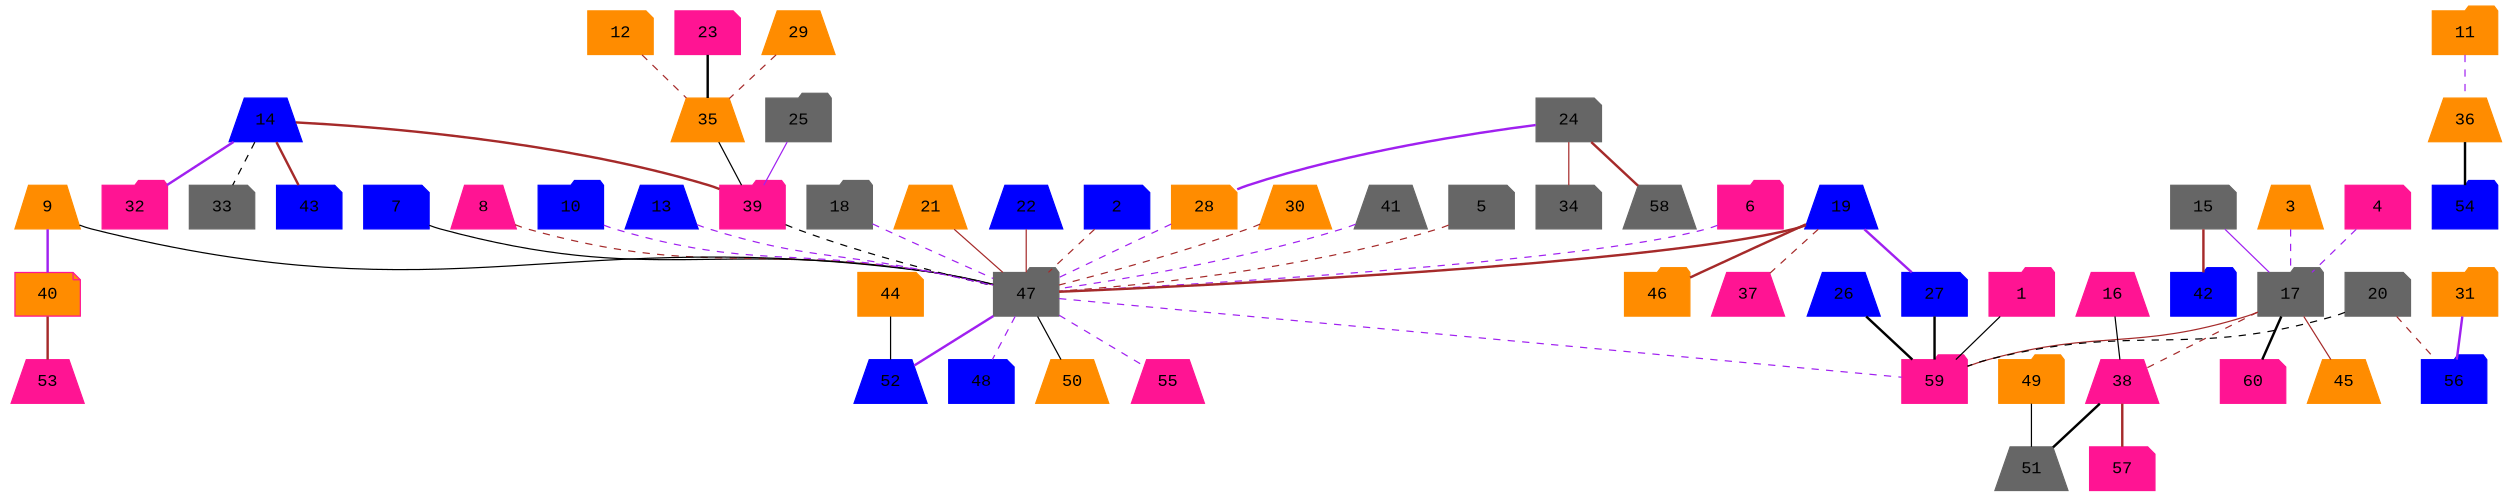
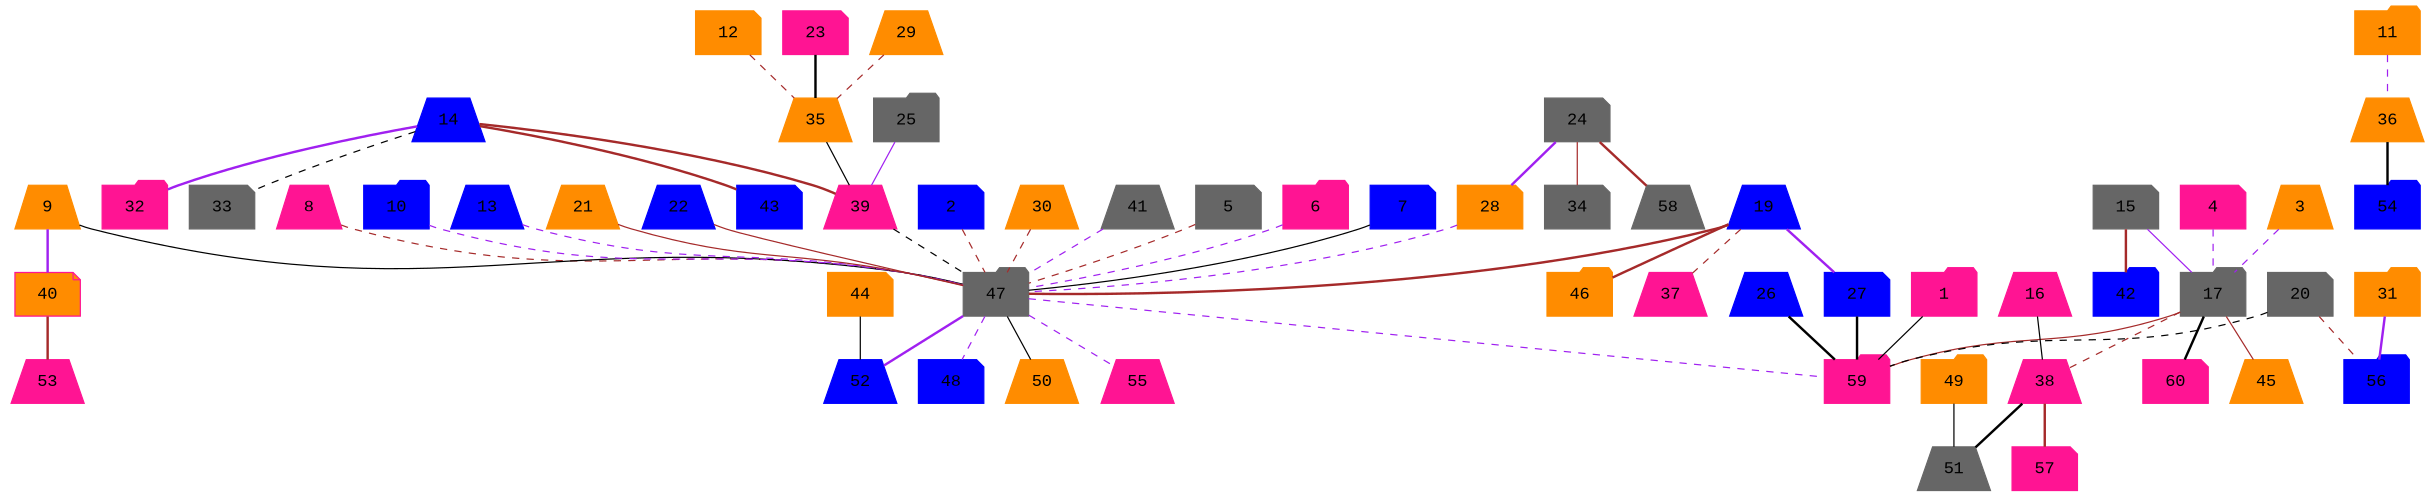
(752, 207) -> (860, 207)
(840, 207) -> none
